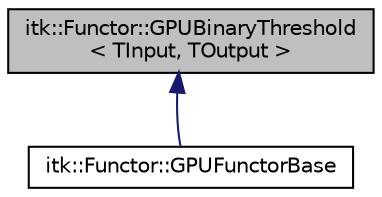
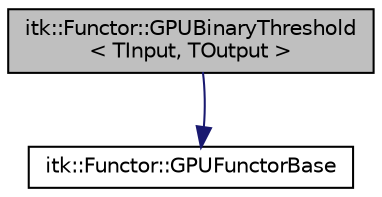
(178, 120) -> (205, 100)
